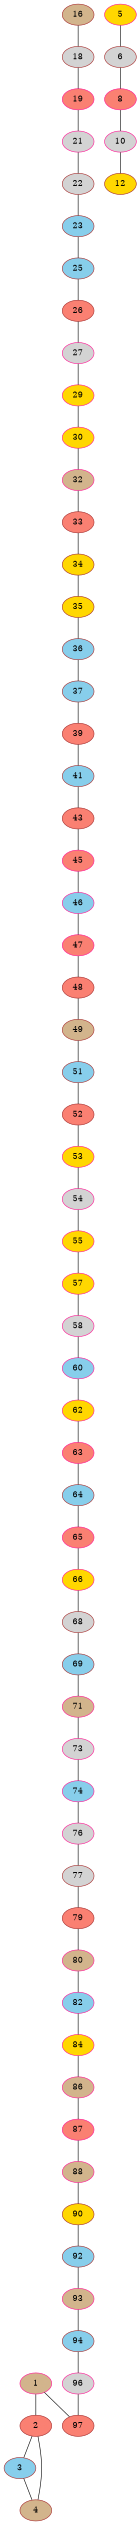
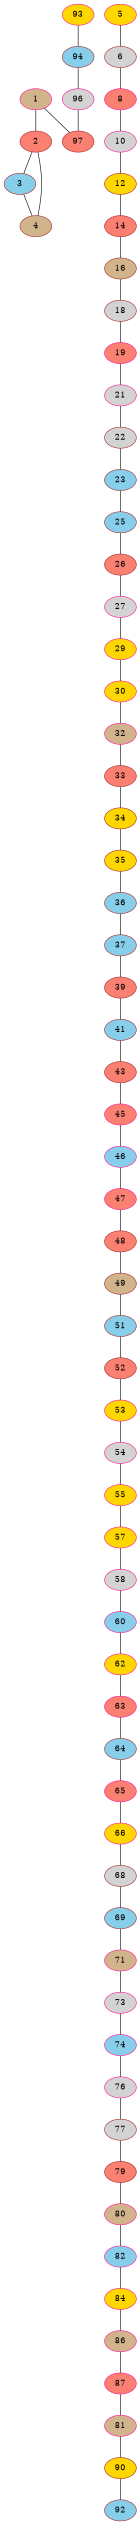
none -> (120, 226)
(78, 2172) -> (120, 2426)
(78, 2278) -> none
(78, 2299) -> (78, 15)
